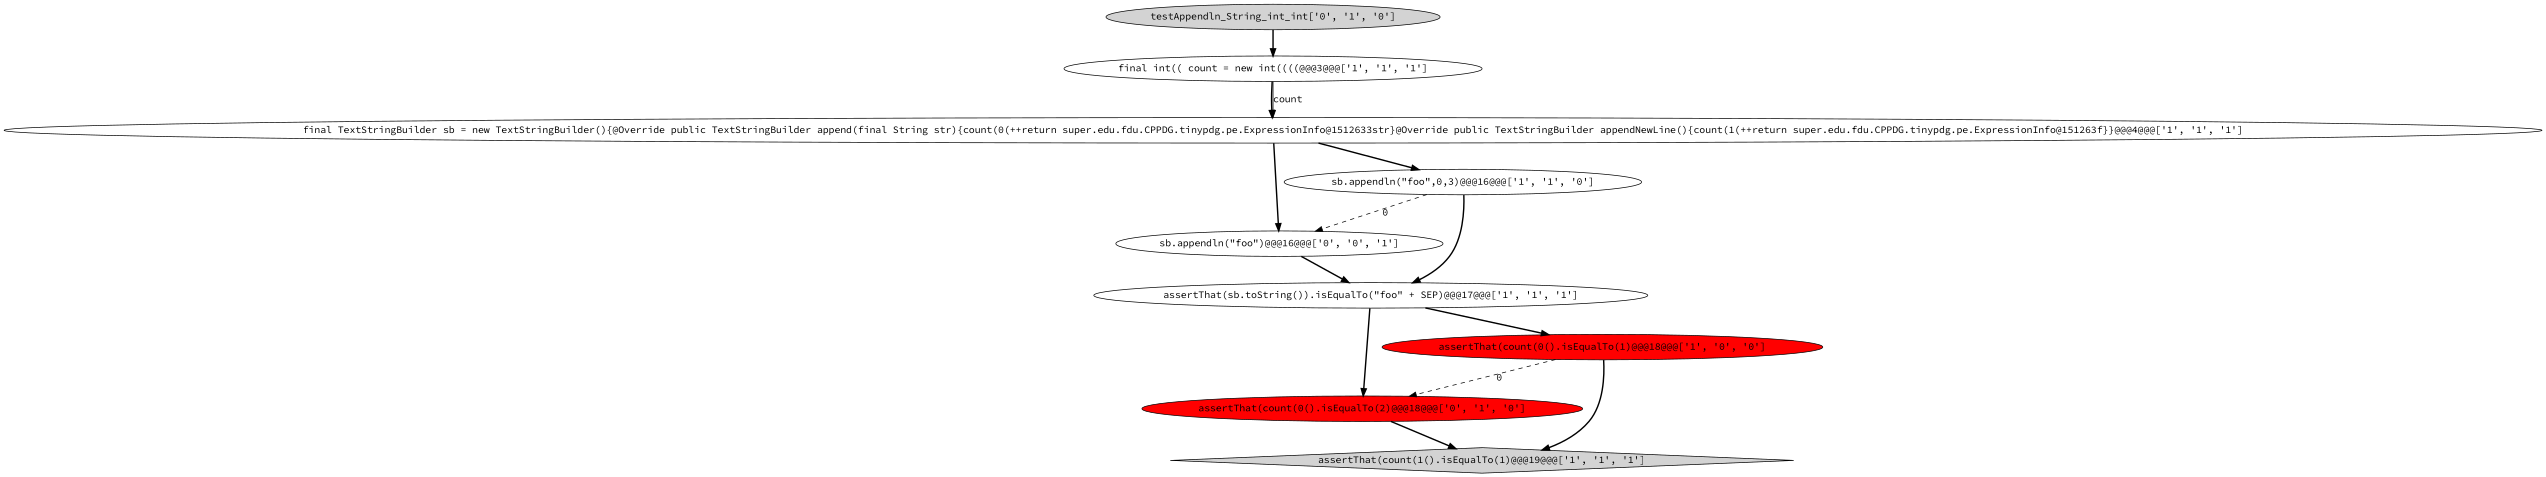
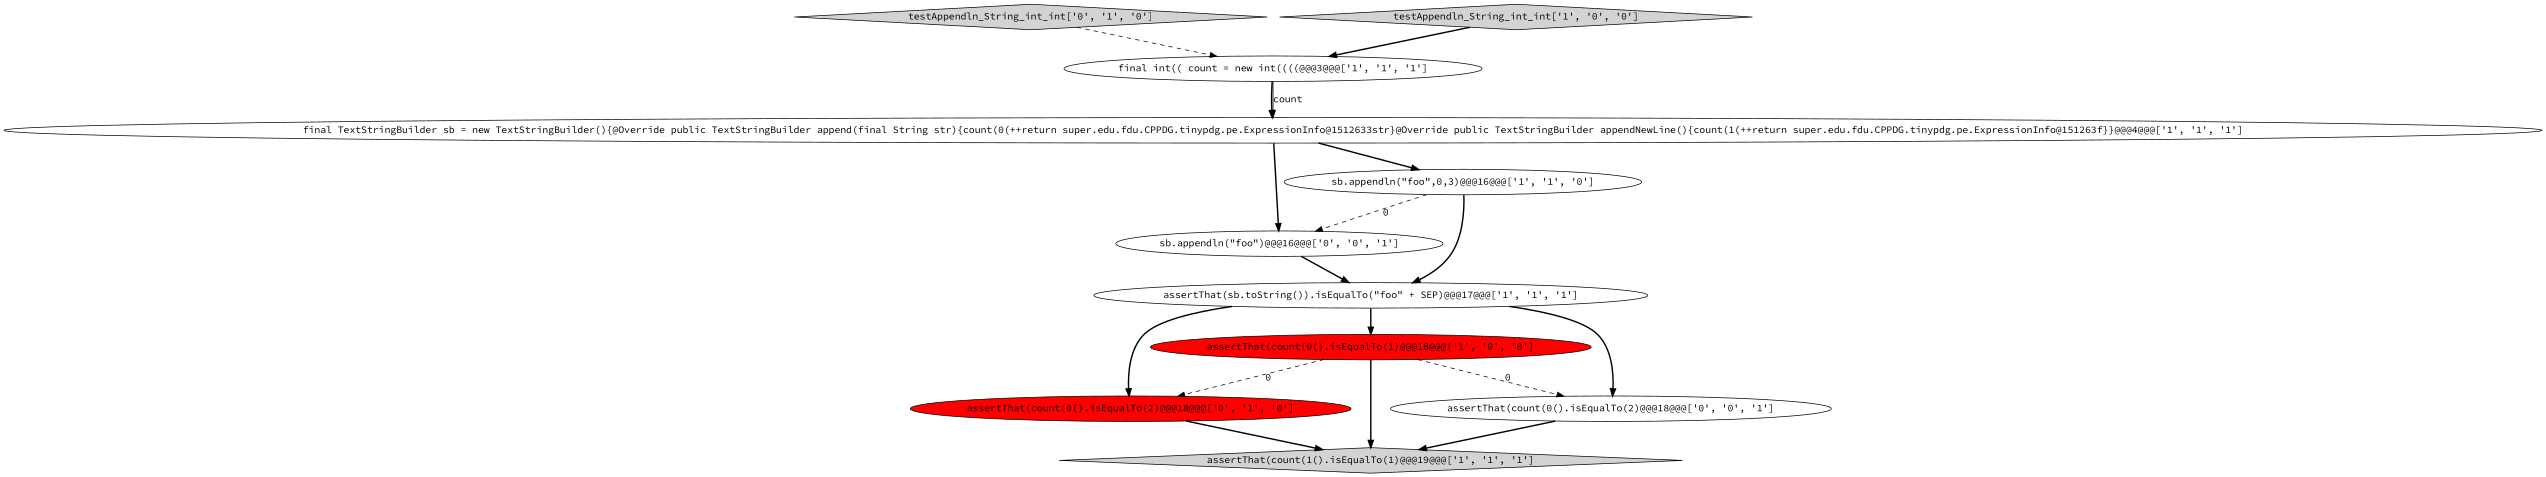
(1273, 17) -> (1031, 17)
none -> (1516, 17)
(1273, 39) -> (1143, 41)
none -> (1611, 409)
